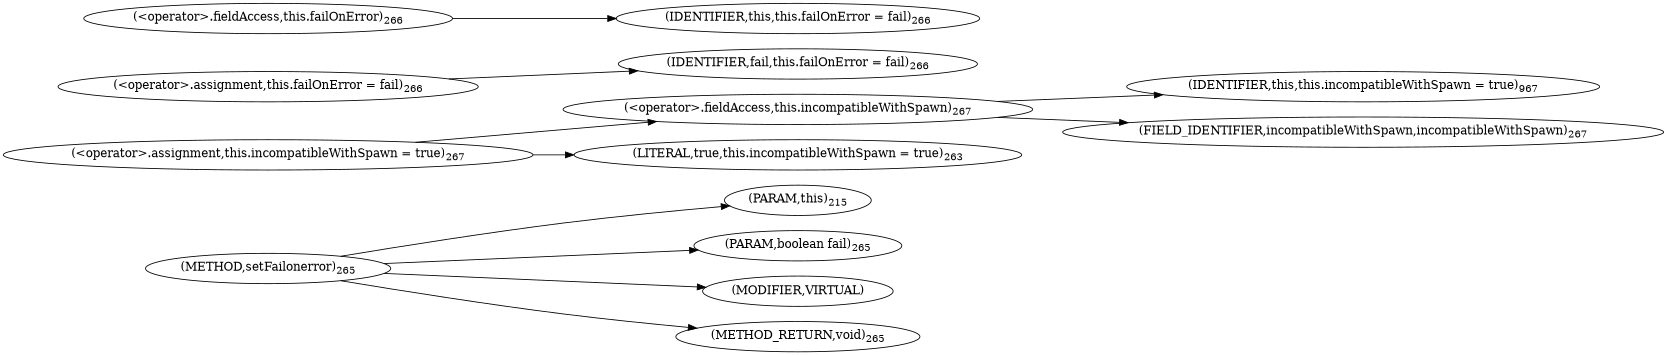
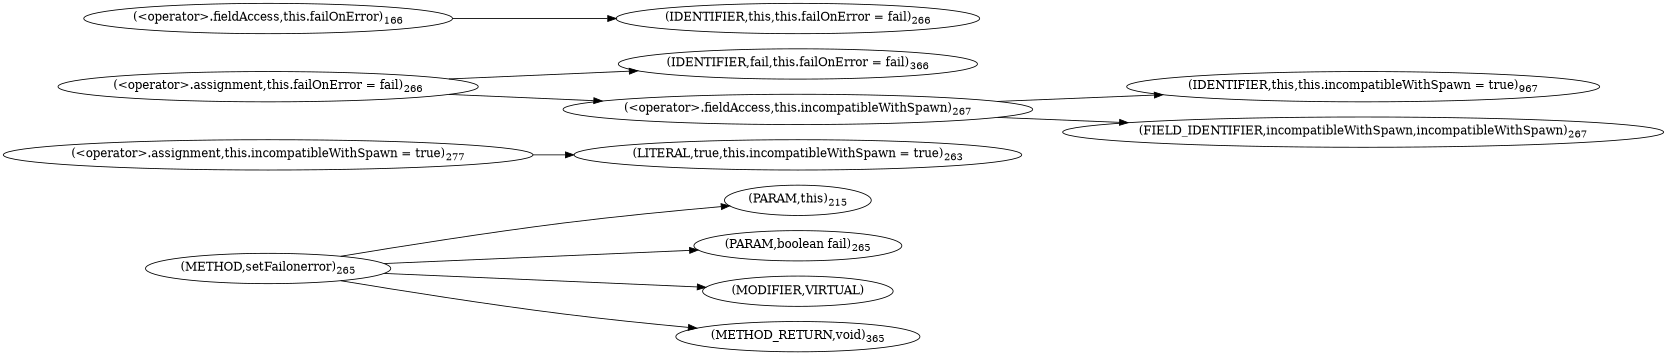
(394, 17) -> (394, 17)
(919, 63) -> (919, 63)
(532, 132) -> (521, 98)
(455, 154) -> (455, 154)
(875, 335) -> (875, 335)
